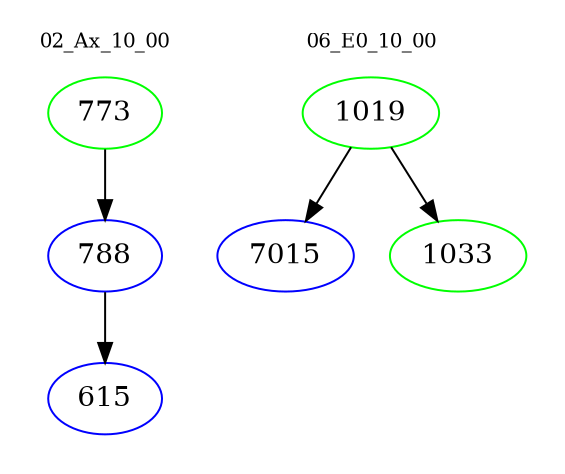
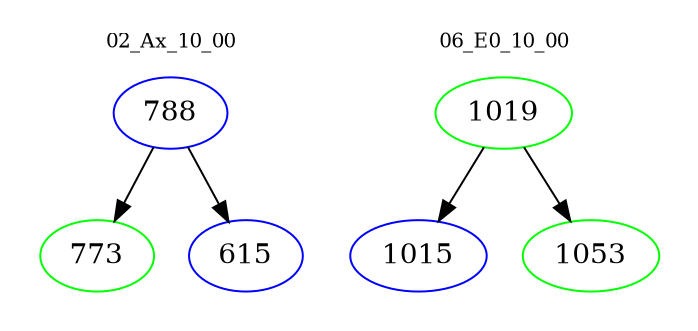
(105, 175) -> (139, 175)
(286, 256) -> (418, 256)
(458, 256) -> (591, 256)
